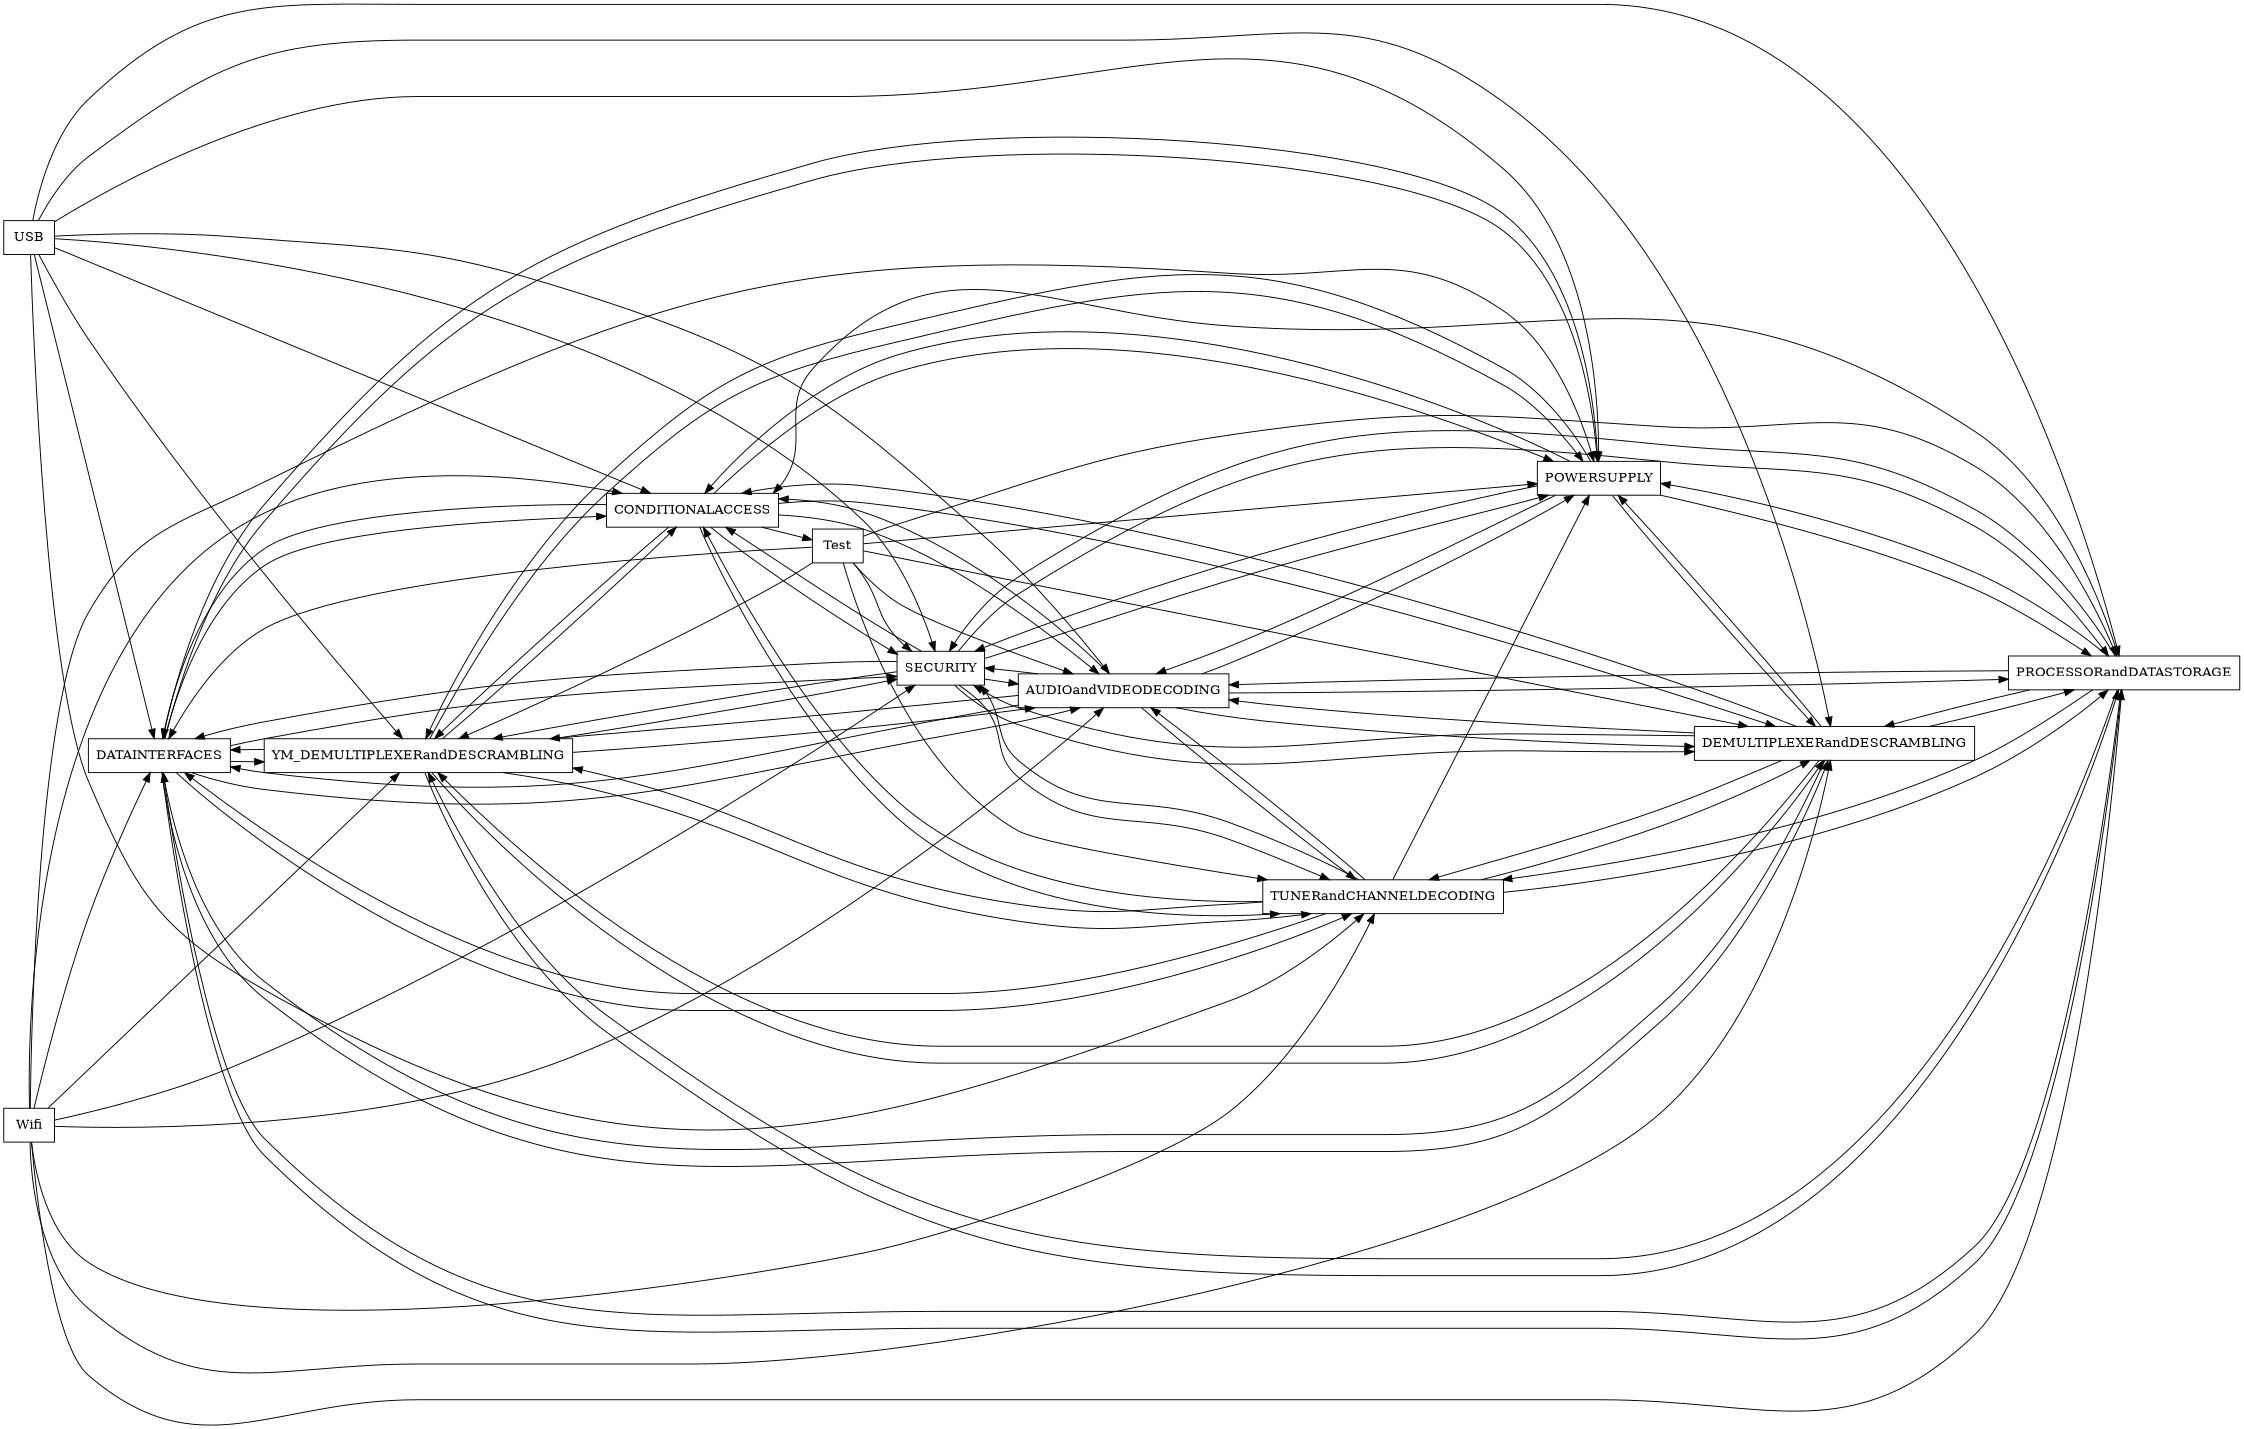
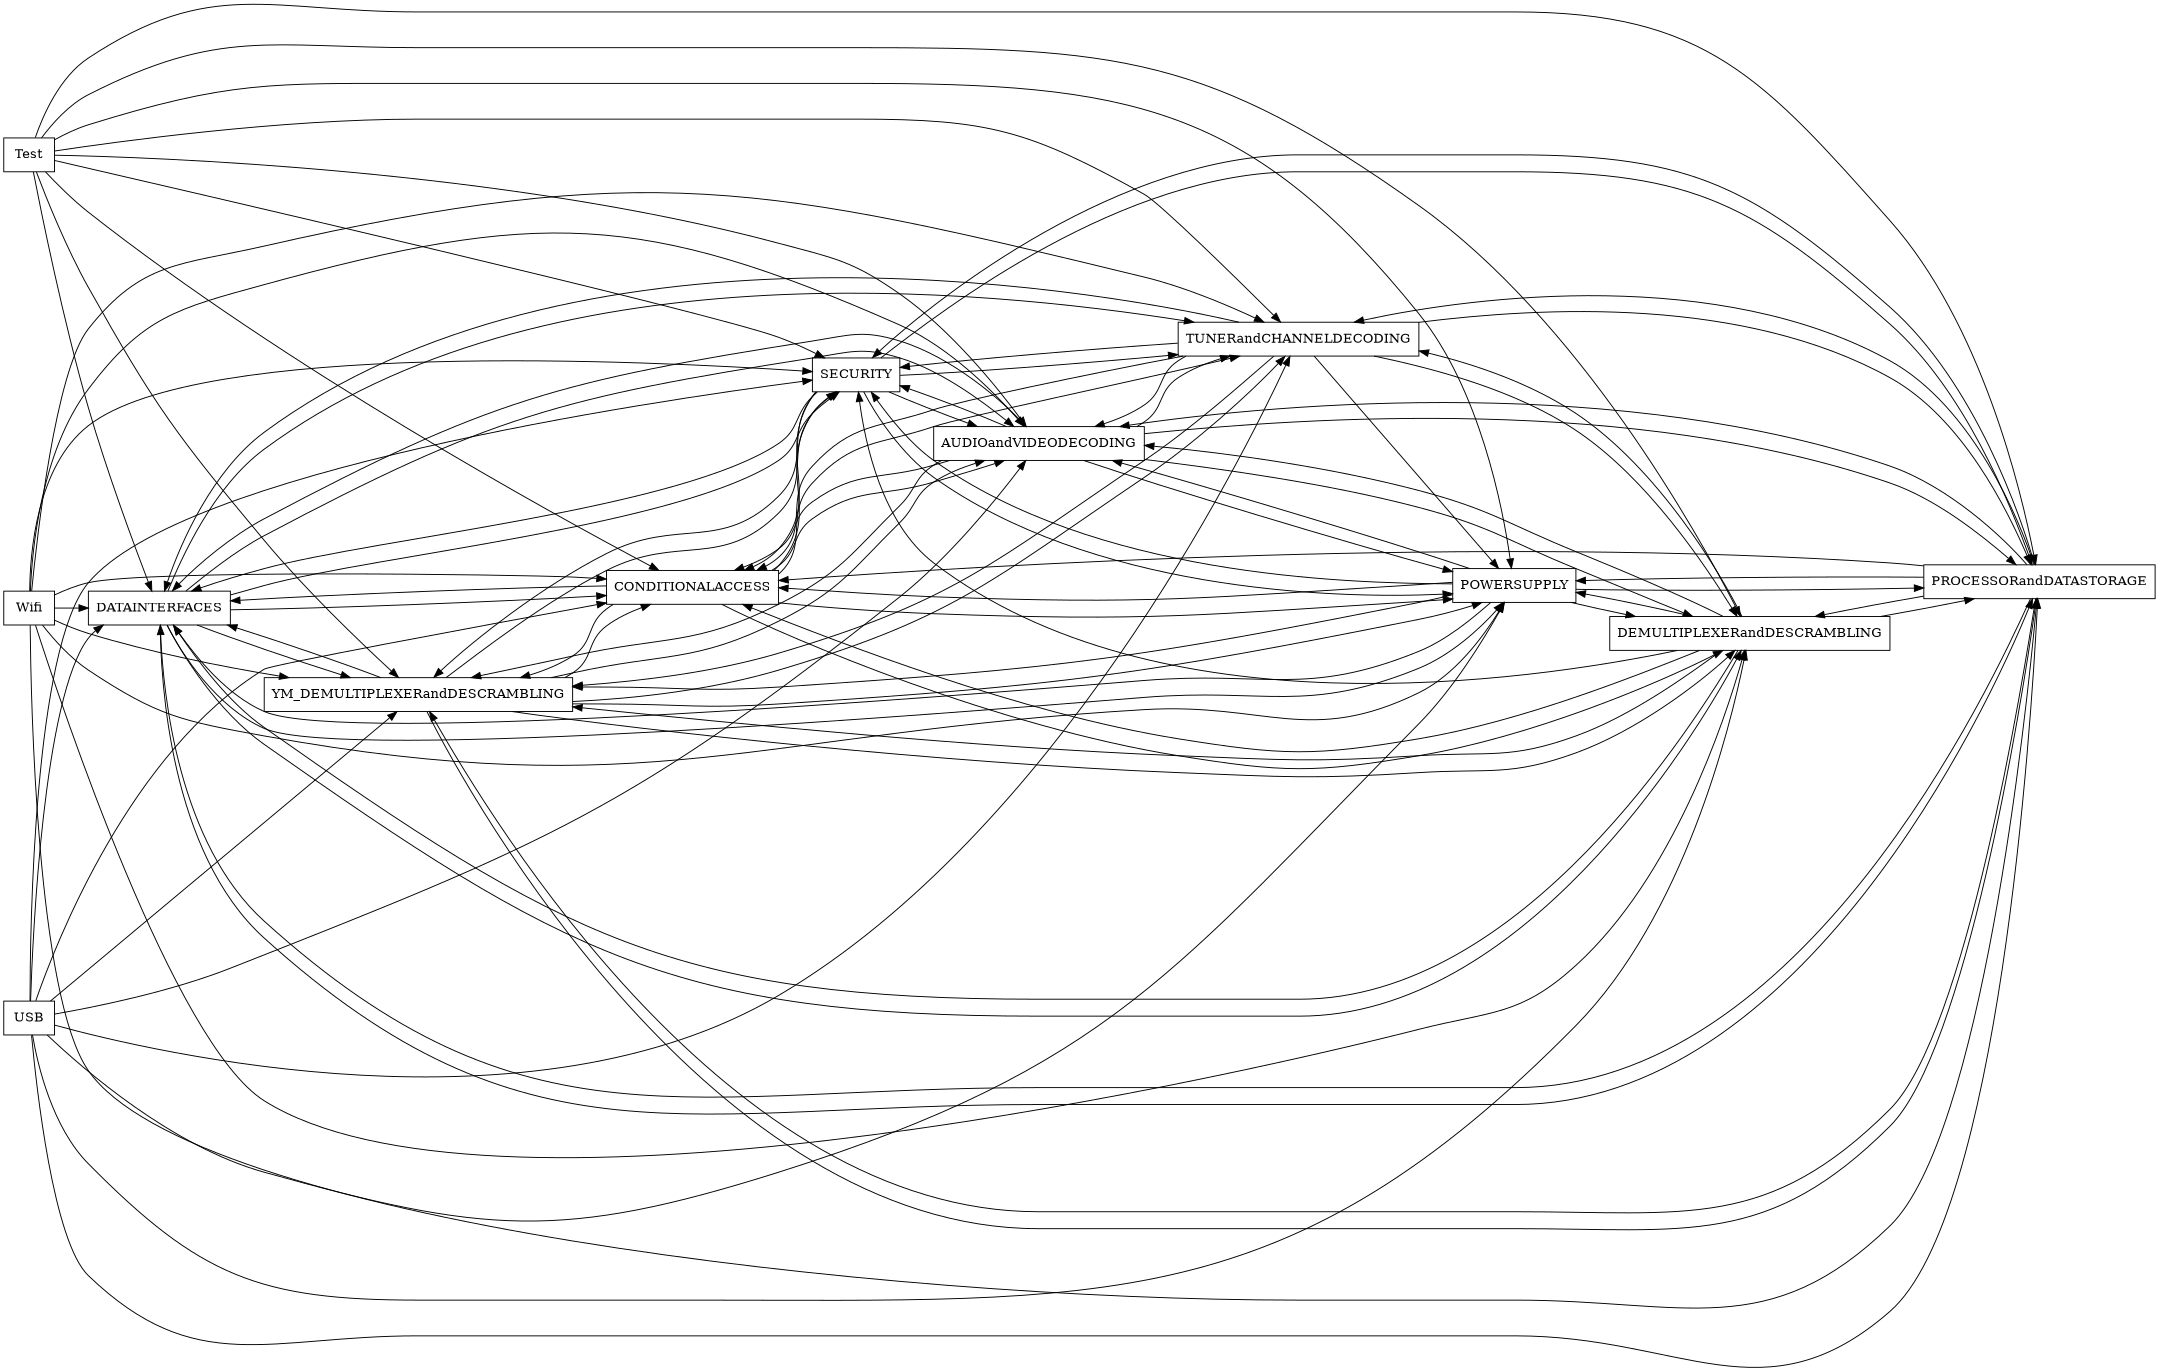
(782, 532) -> (322, 375)
(1312, 761) -> none
